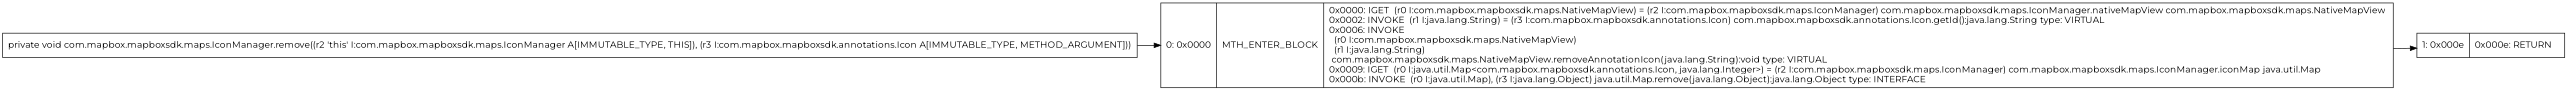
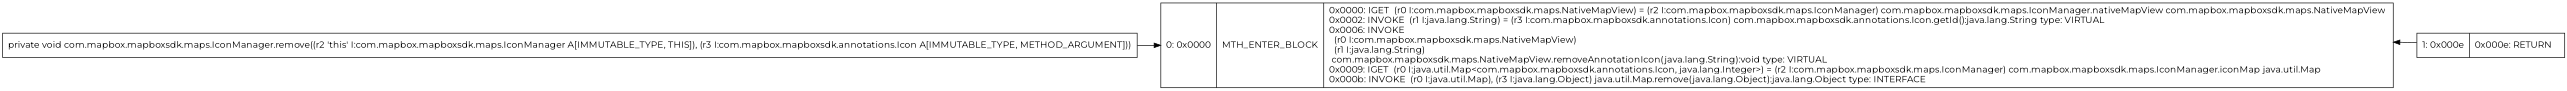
(2402, 48) -> (2408, 42)
